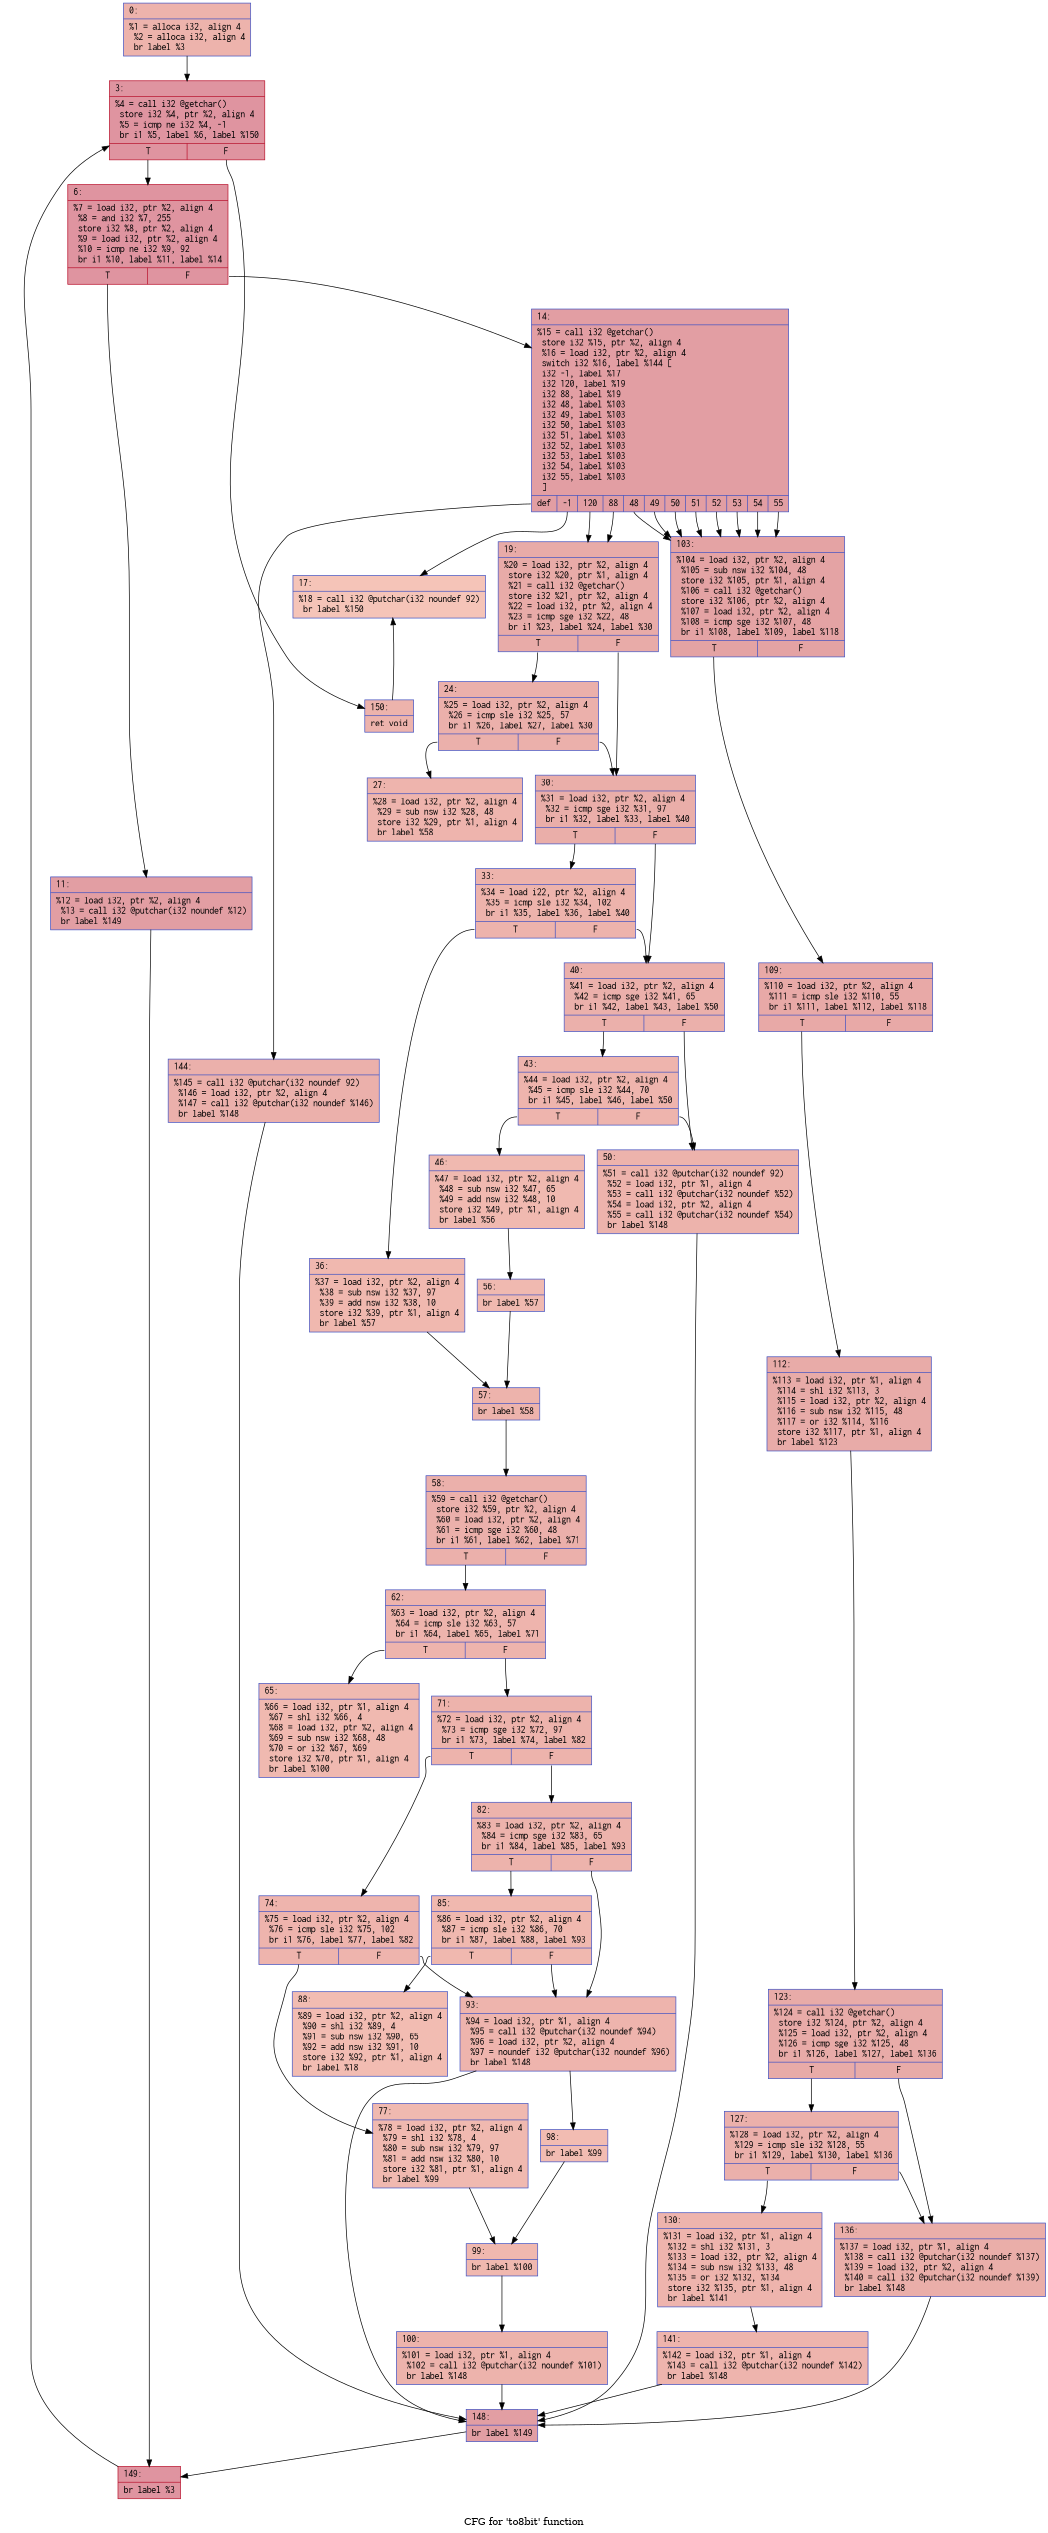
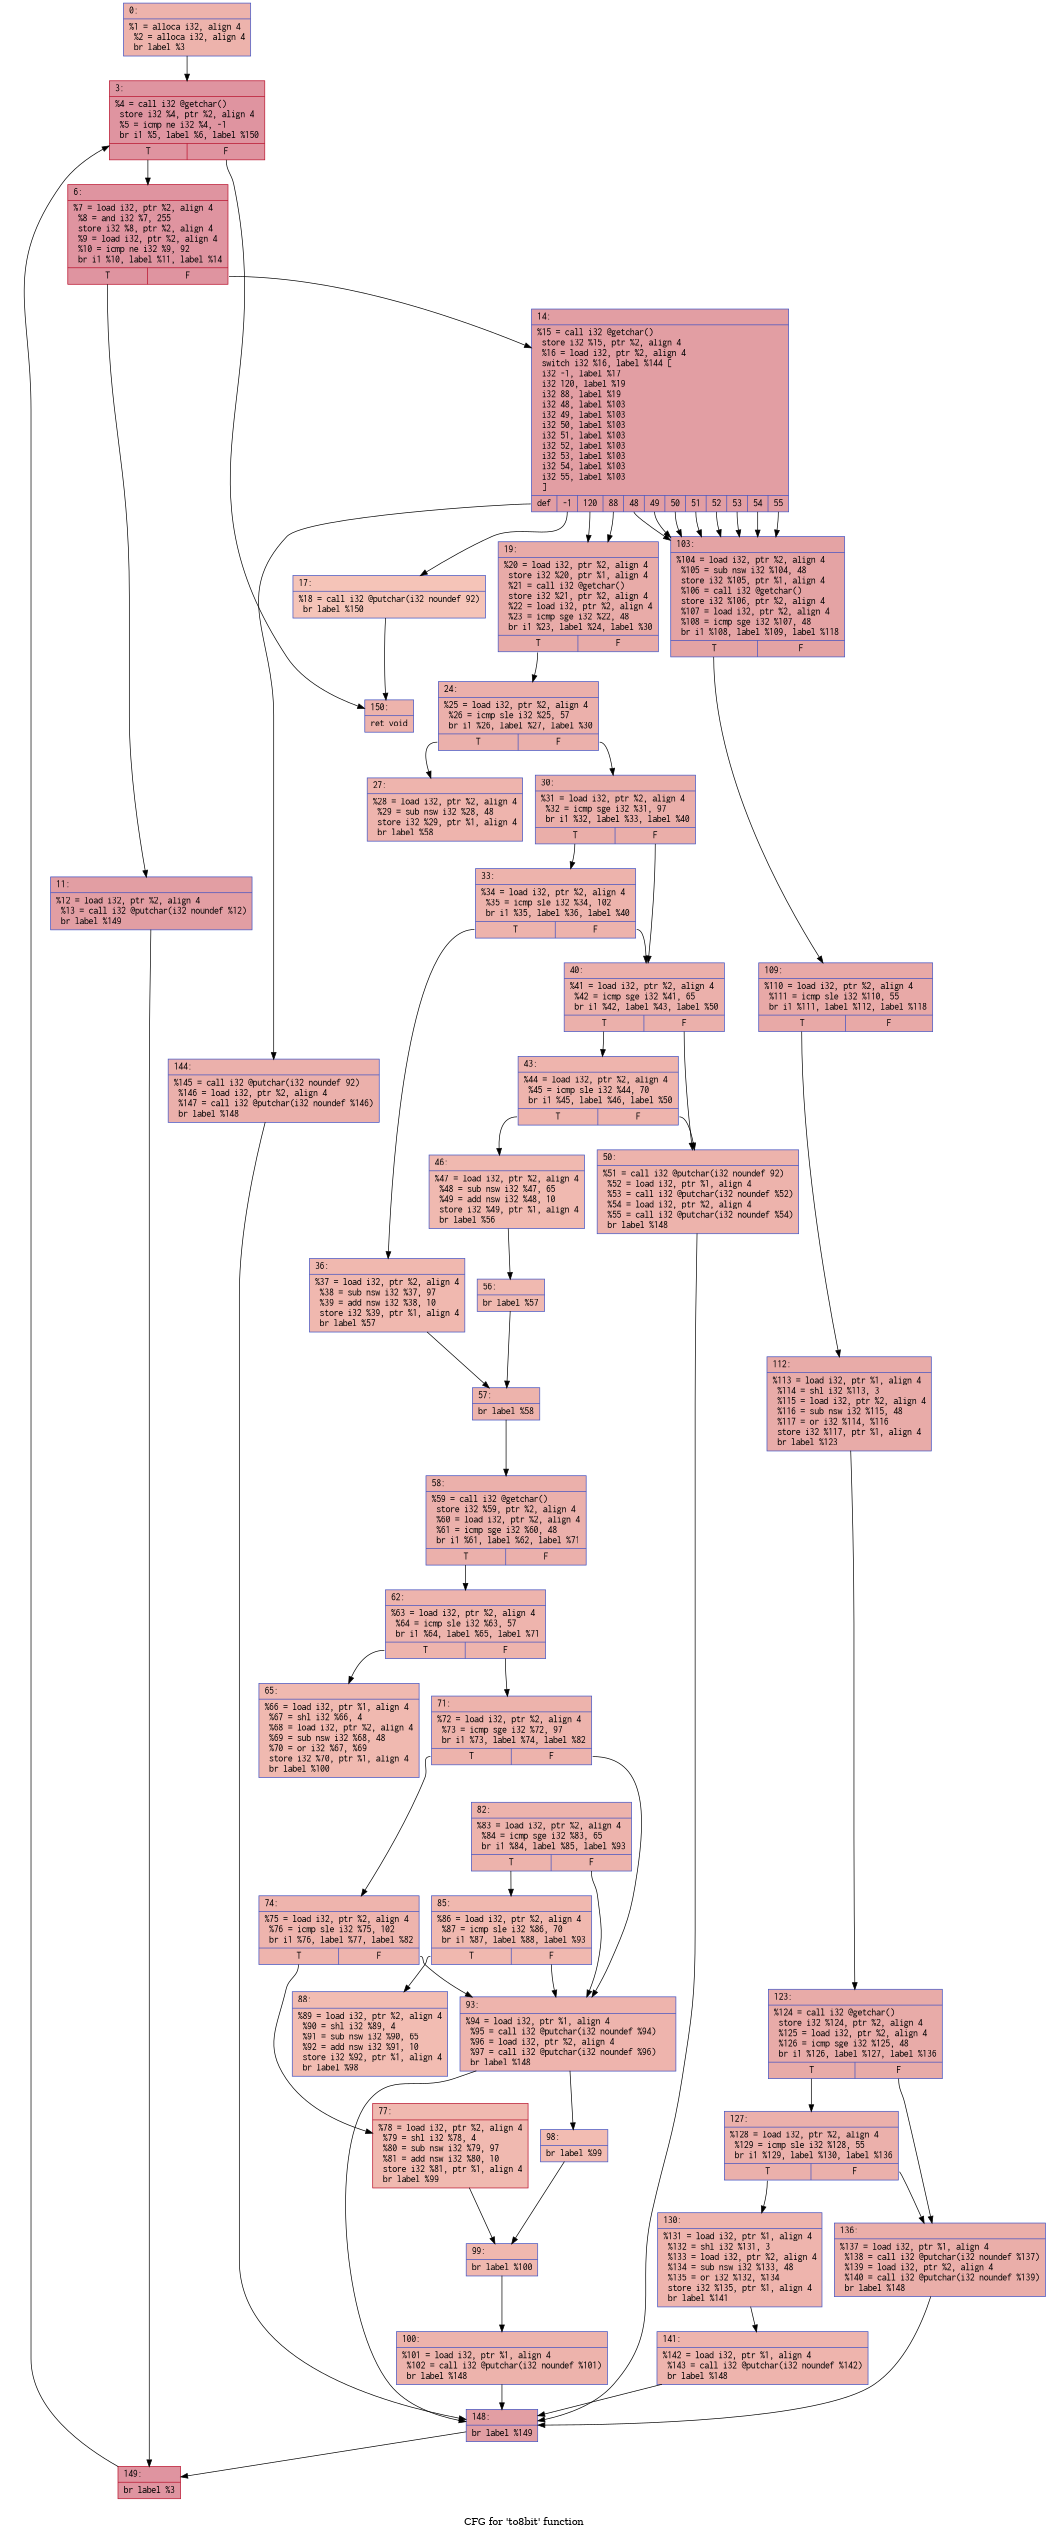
(394, 663) -> (385, 656)
(618, 710) -> none
(553, 892) -> (553, 892)
(551, 1780) -> (638, 1864)
(568, 2052) -> (561, 2052)
(328, 2068) -> (328, 2068)
(450, 2146) -> (450, 2146)
